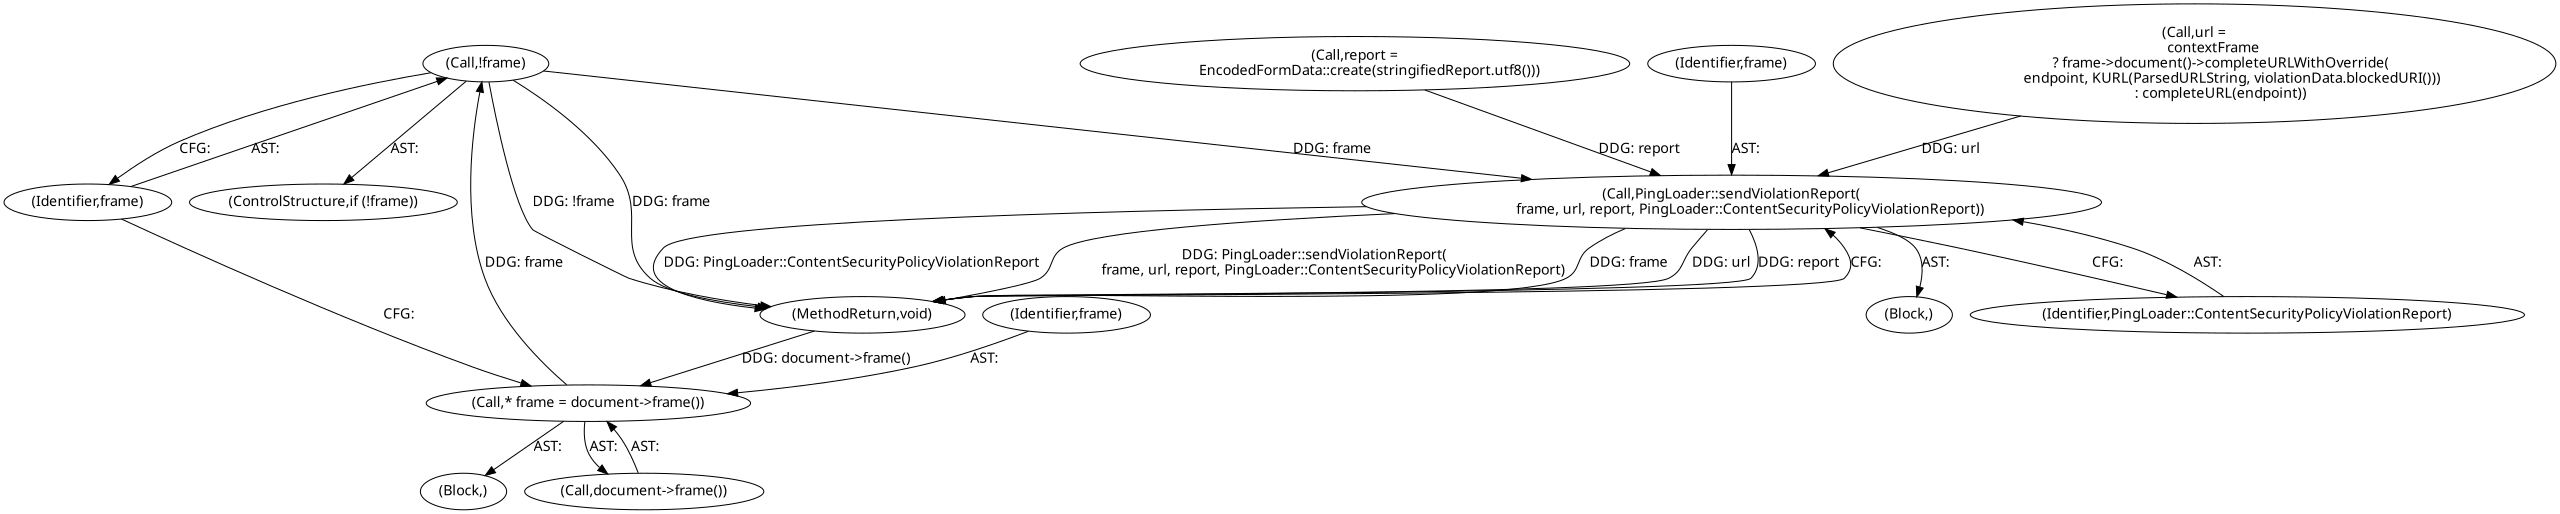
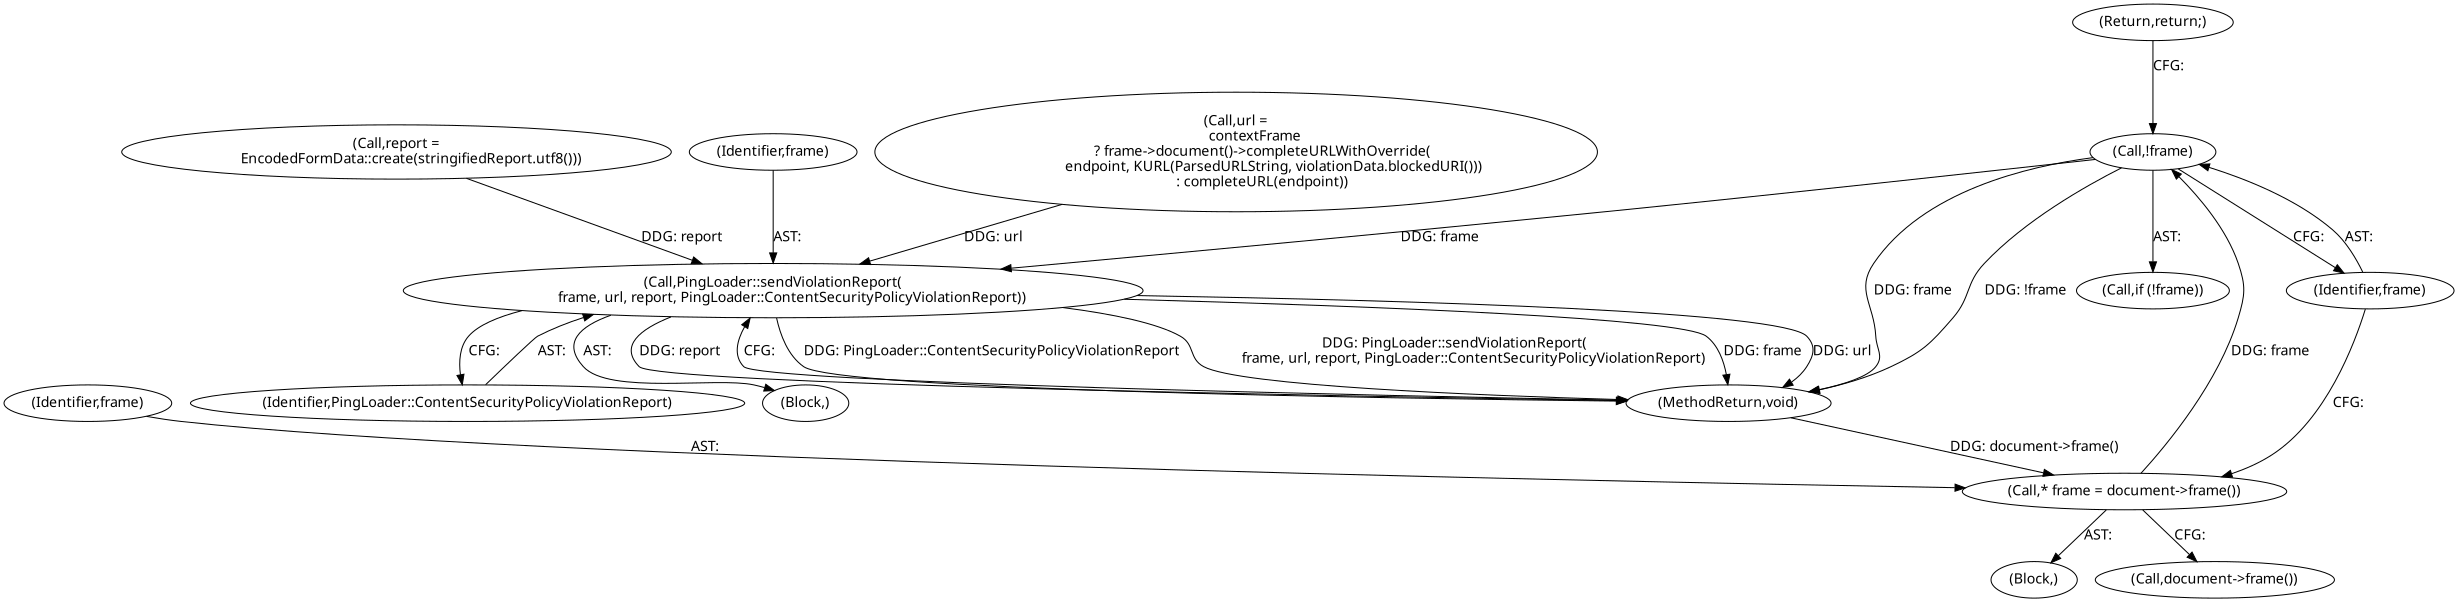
none -> (2153, 22)
(323, 202) -> (2153, 291)
(606, 447) -> (2192, 536)
(628, 450) -> none
